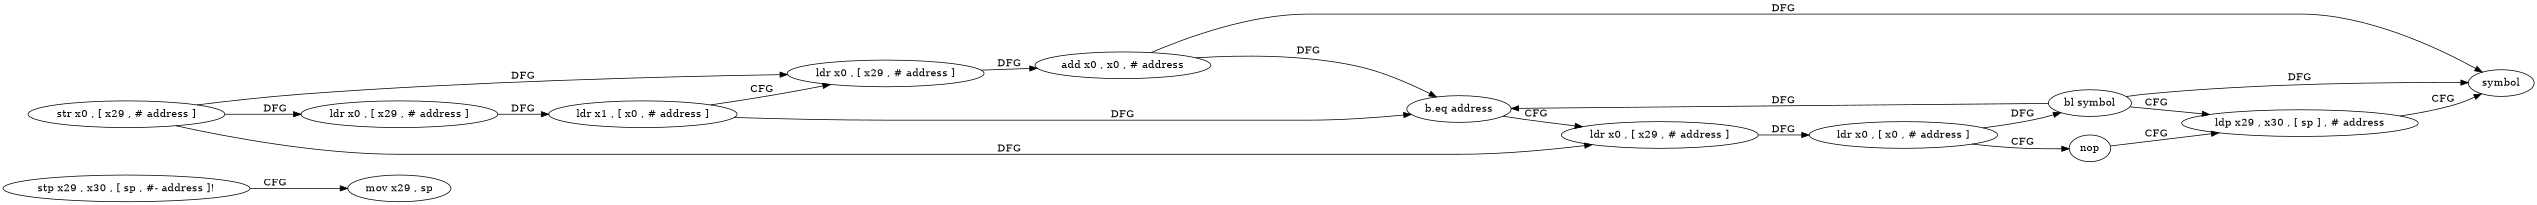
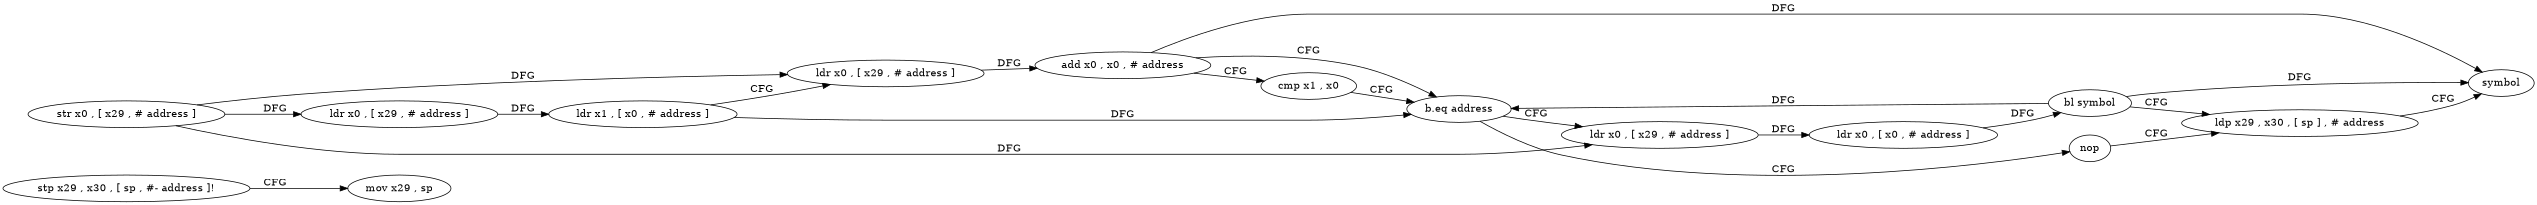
(1309, 51) -> (1309, 51)
none -> (1309, 86)
(2017, 148) -> (1768, 175)
